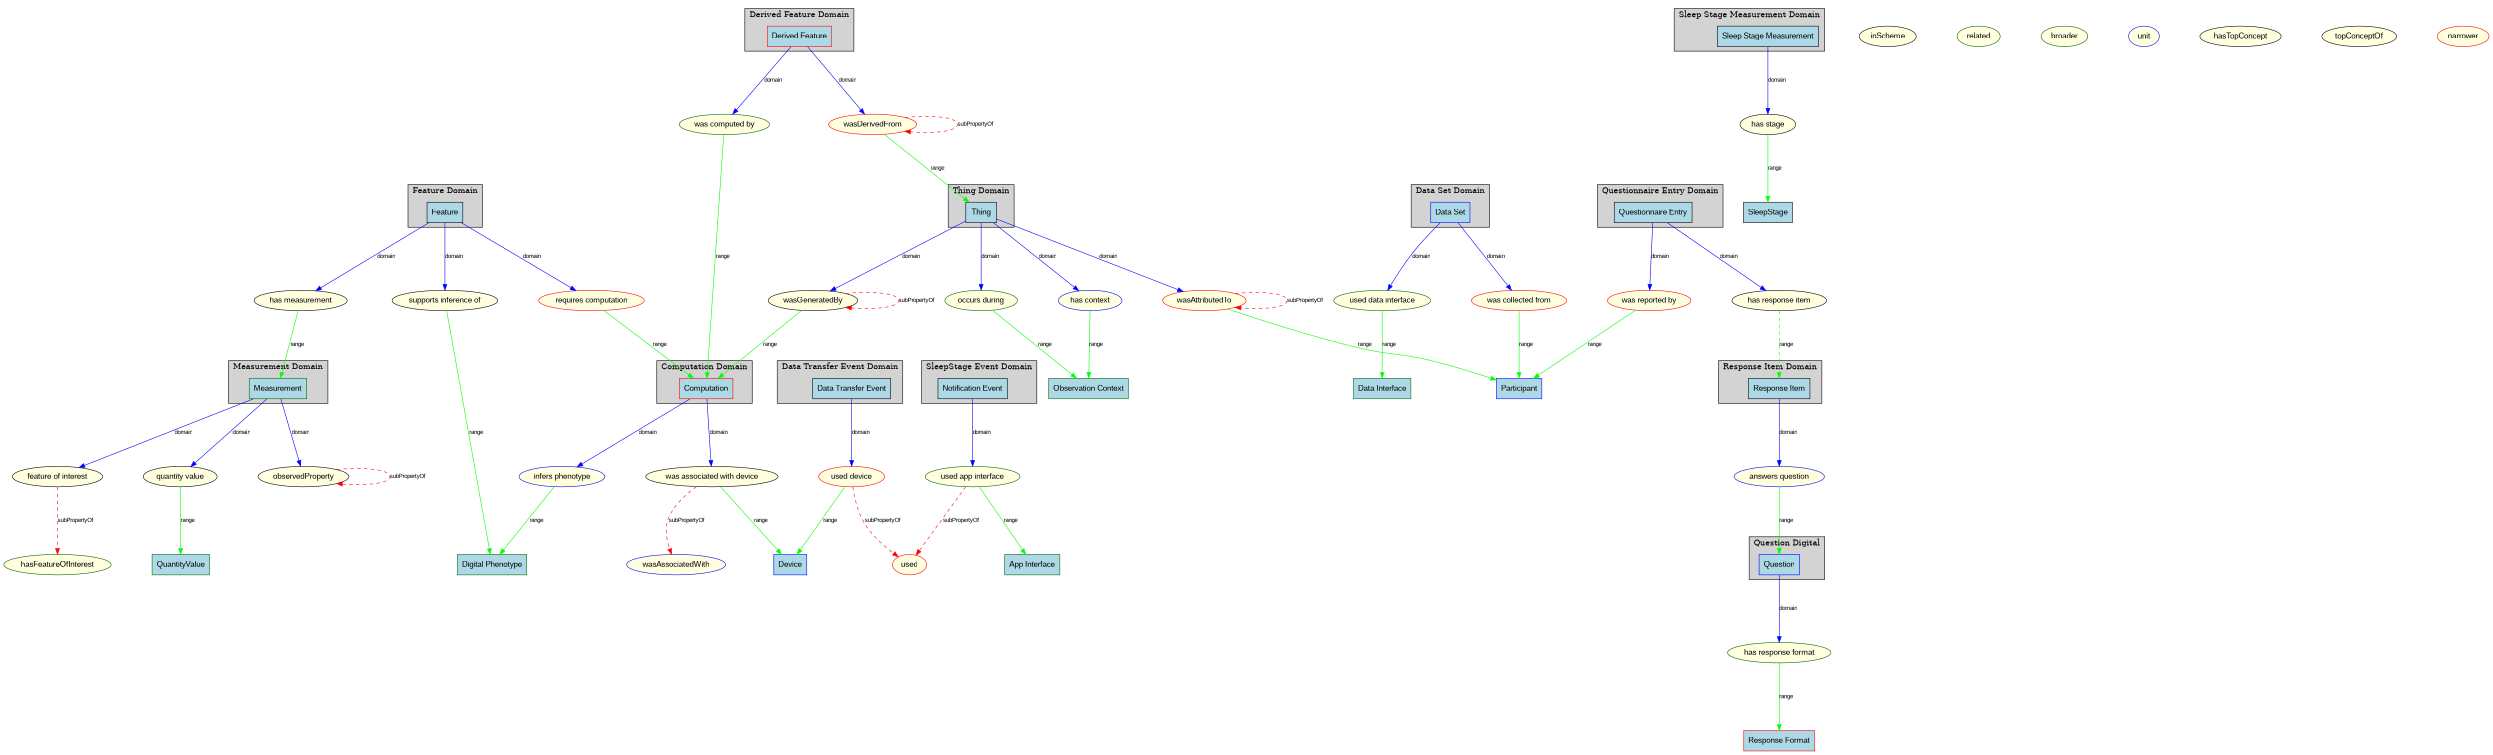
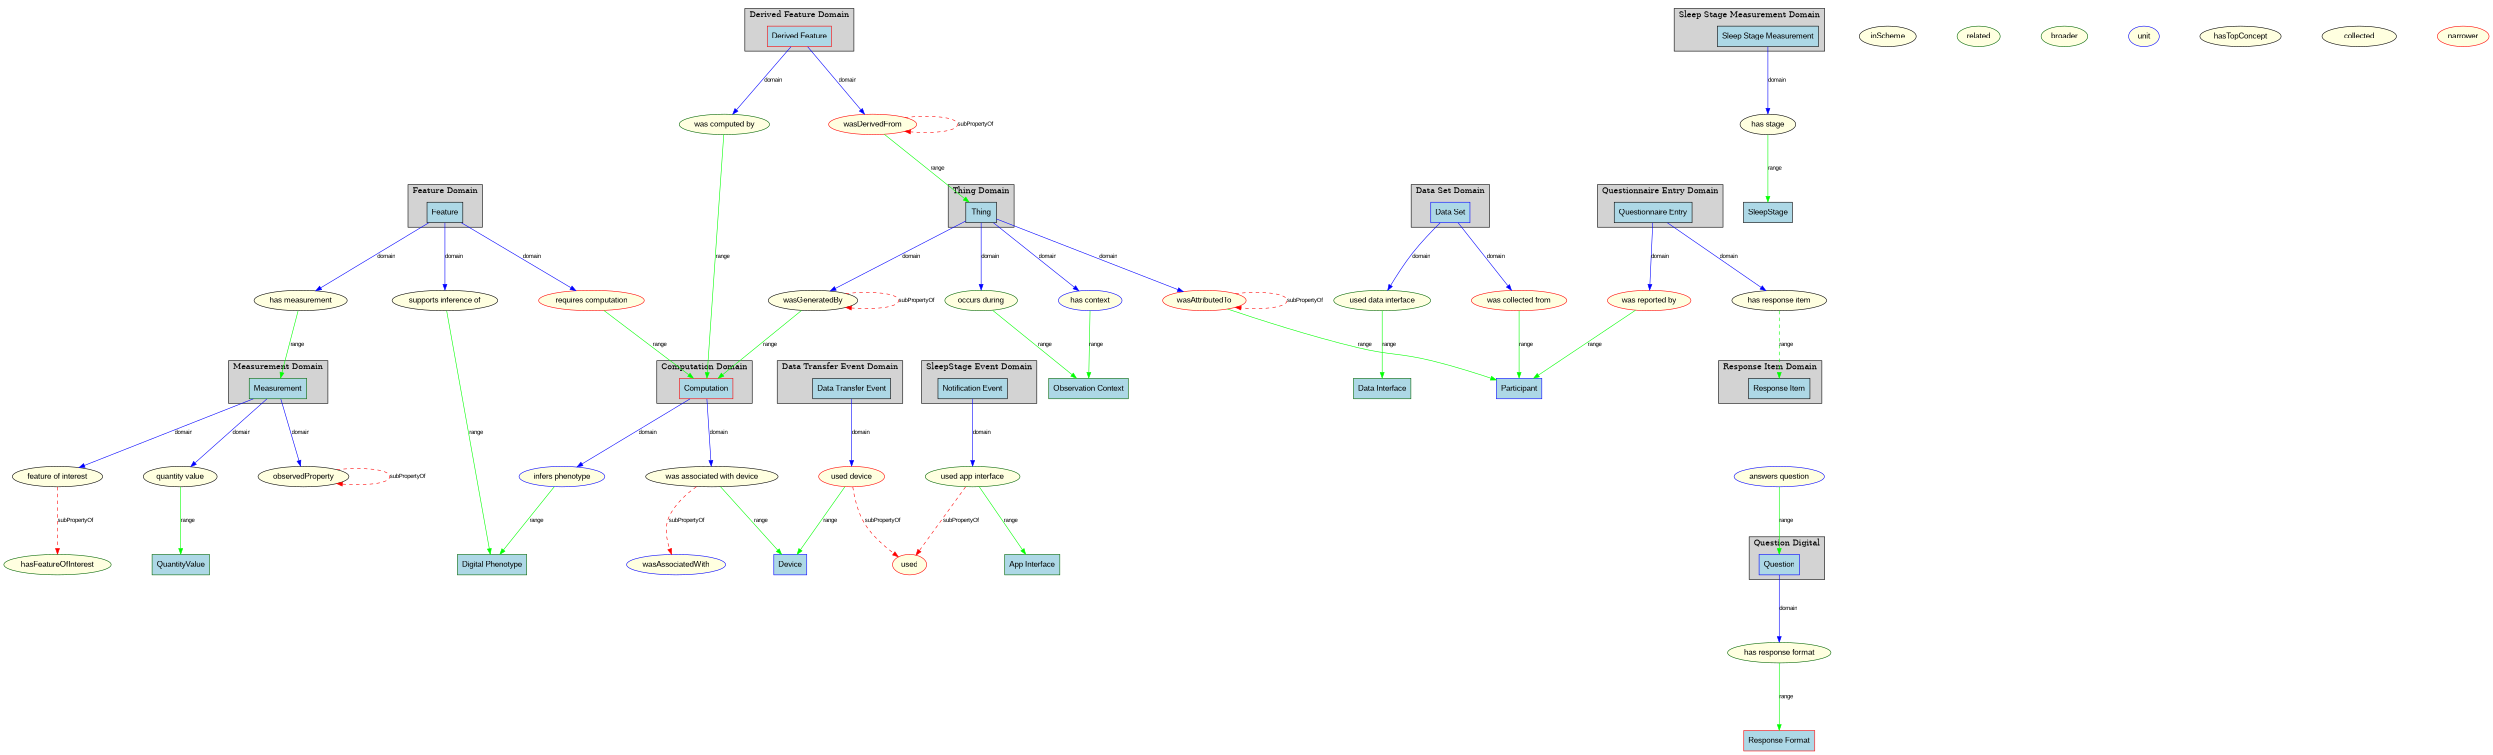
(2359, 36) -> (2359, 36)
(1779, 430) -> none
